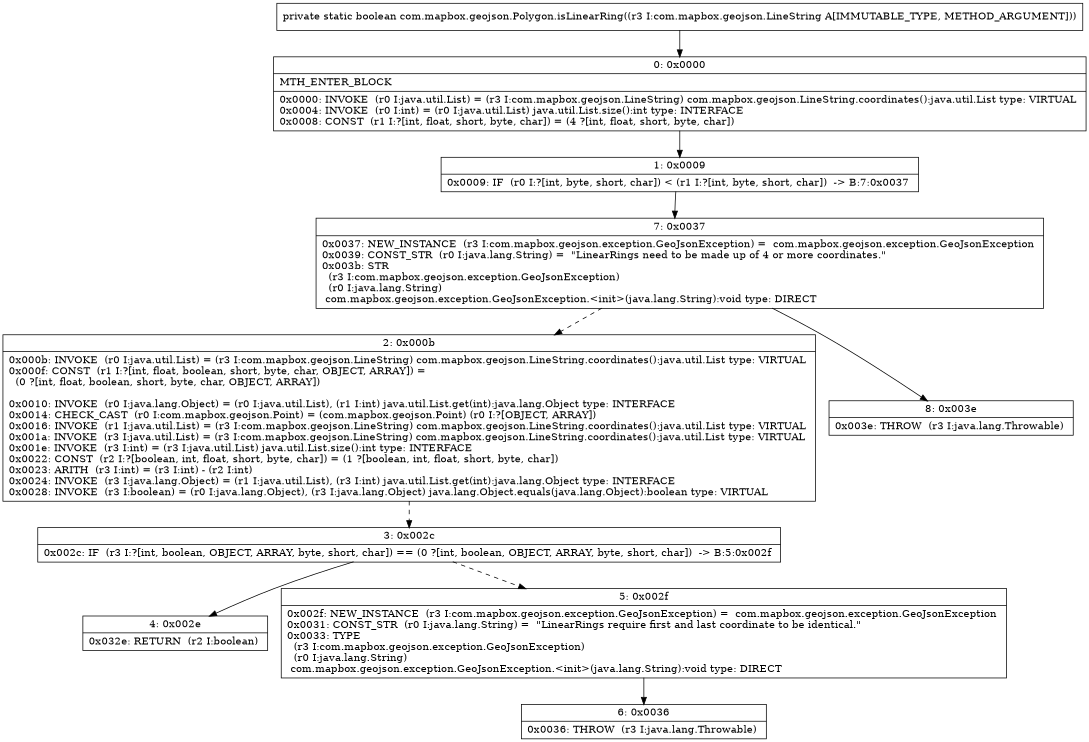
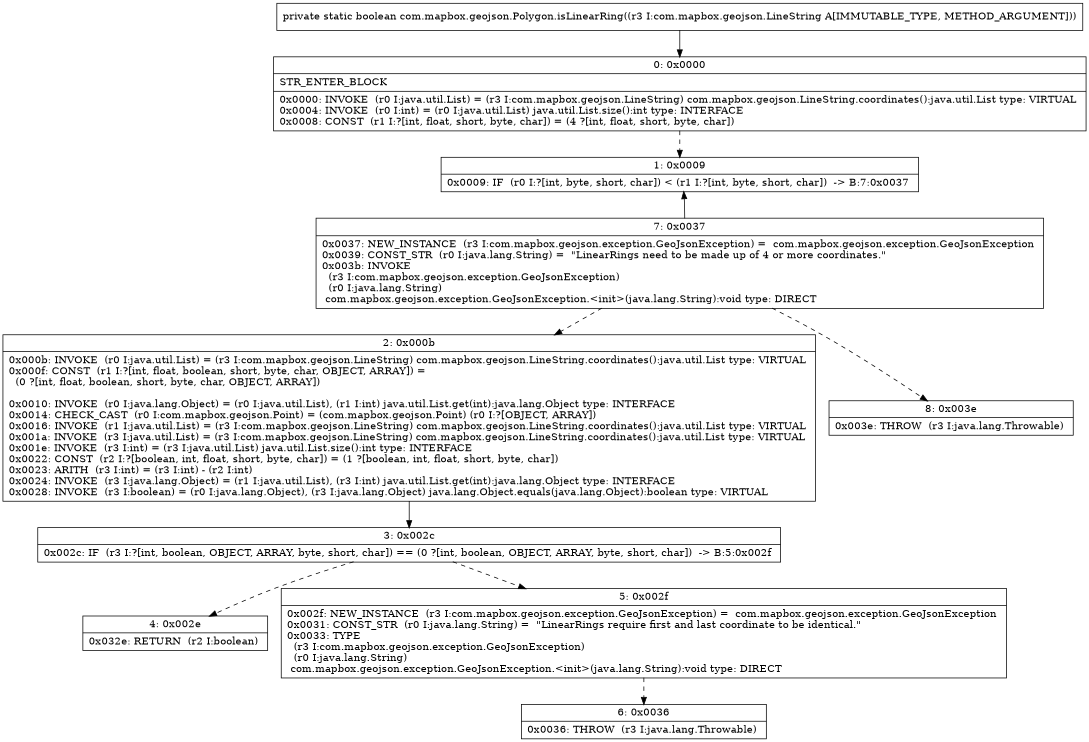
(336, 82) -> (334, 82)
(680, 140) -> (680, 140)
(675, 201) -> (685, 209)
(359, 266) -> (370, 266)
(848, 350) -> (848, 350)
(409, 511) -> (409, 511)
(284, 585) -> (284, 585)
(644, 687) -> (644, 687)
